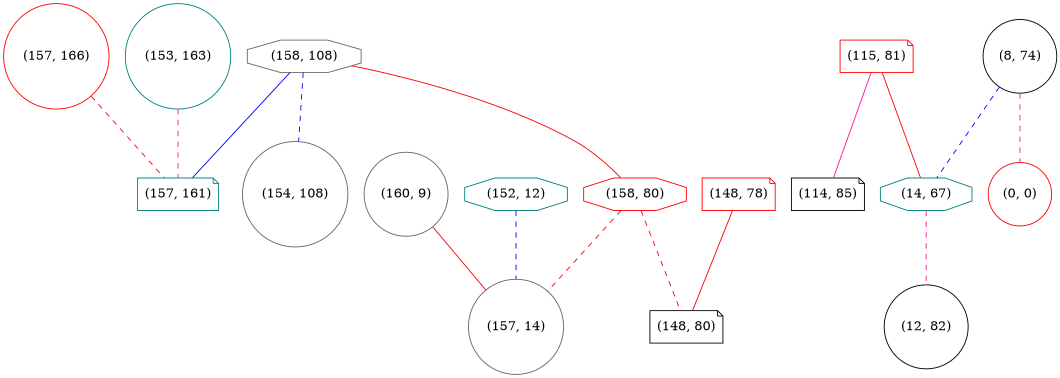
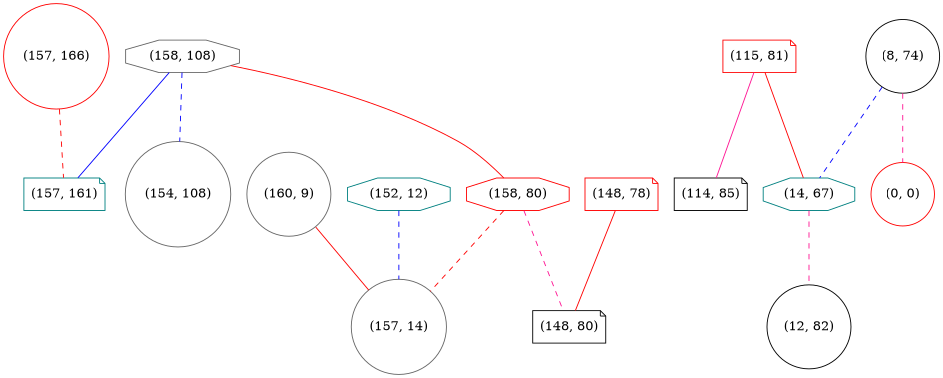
(178, 56) -> none
(661, 261) -> (544, 261)
